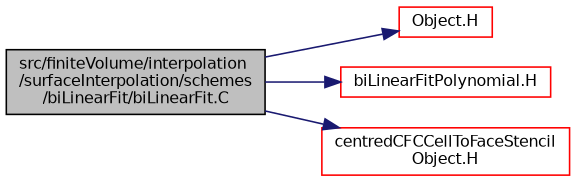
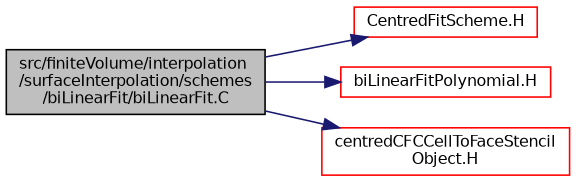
(446, 22) -> (446, 22)
